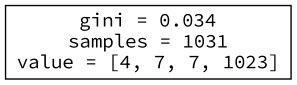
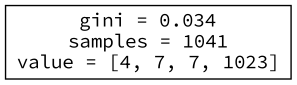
(148, 42) -> (148, 42)
